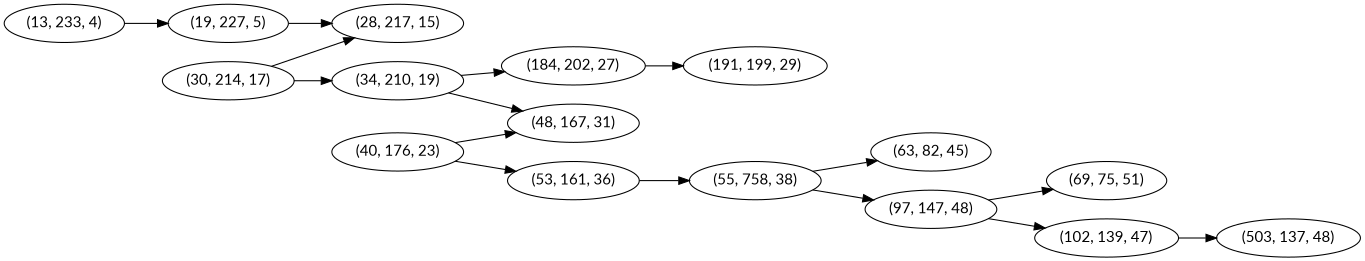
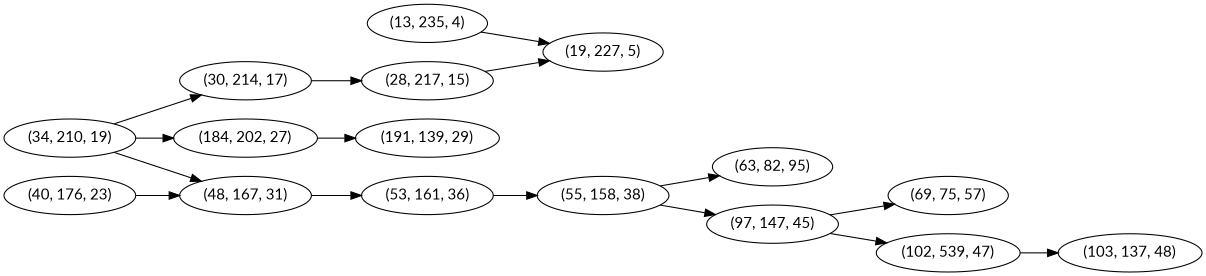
(64, 23) -> (427, 23)
(305, 23) -> (512, 67)
(755, 66) -> (427, 138)
(307, 81) -> (153, 111)
(931, 152) -> (773, 167)
(480, 165) -> (331, 196)
(755, 181) -> (603, 196)
(1107, 181) -> (948, 196)
(931, 209) -> (773, 224)
(1107, 238) -> (948, 253)
(1288, 238) -> (1130, 253)
